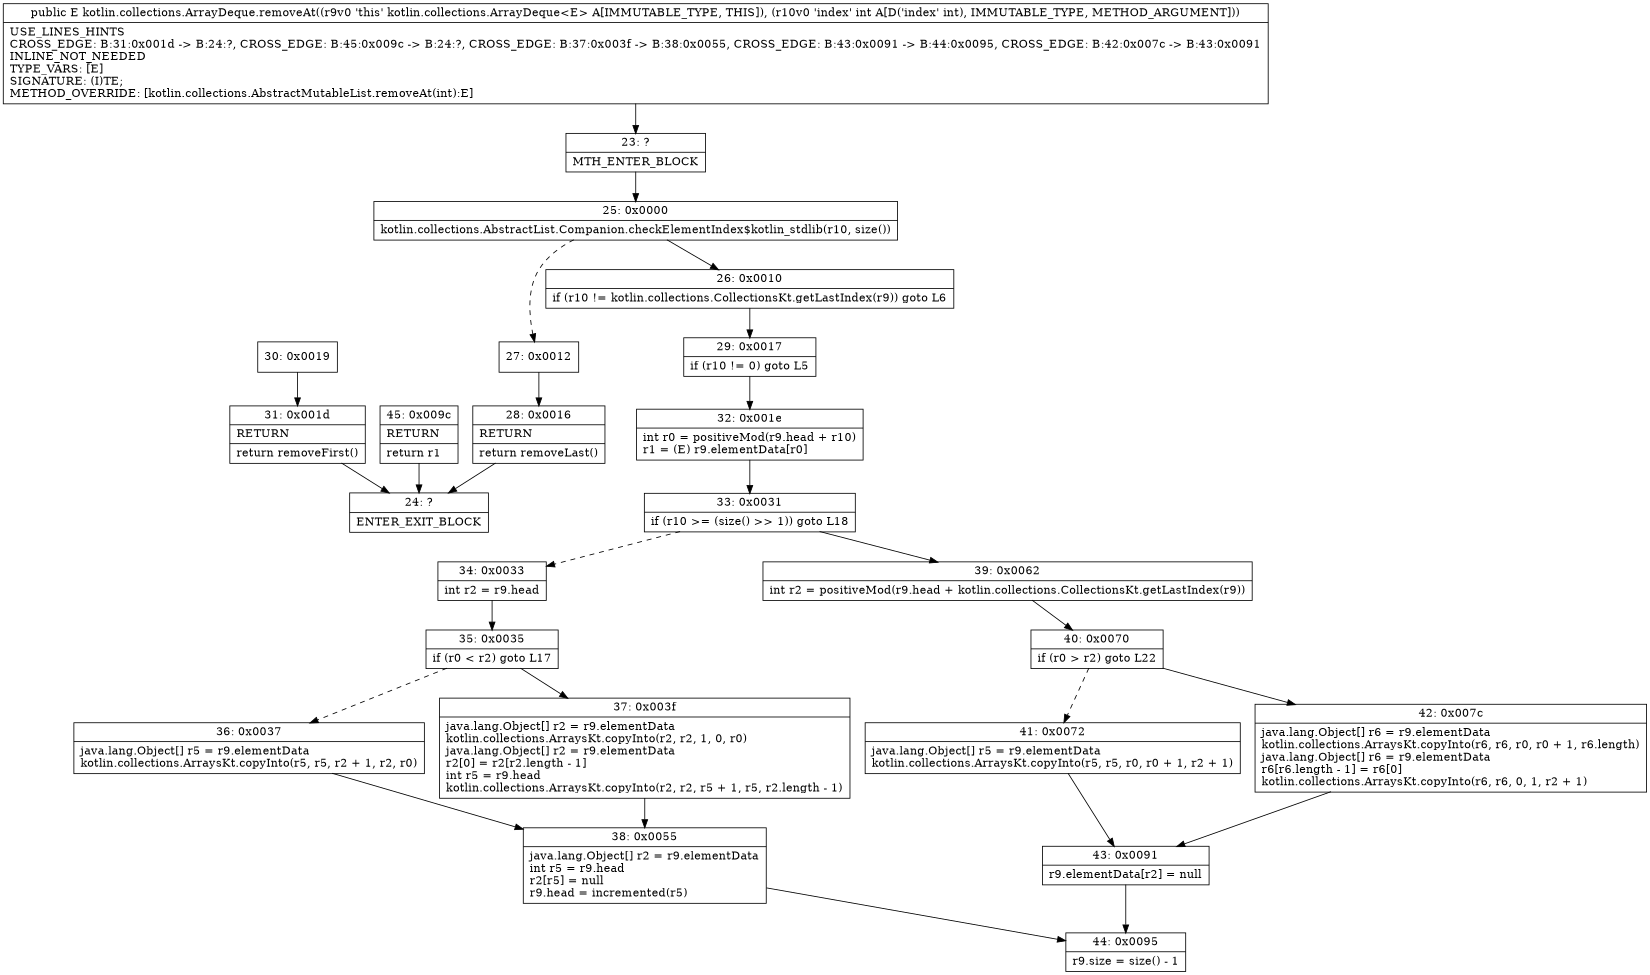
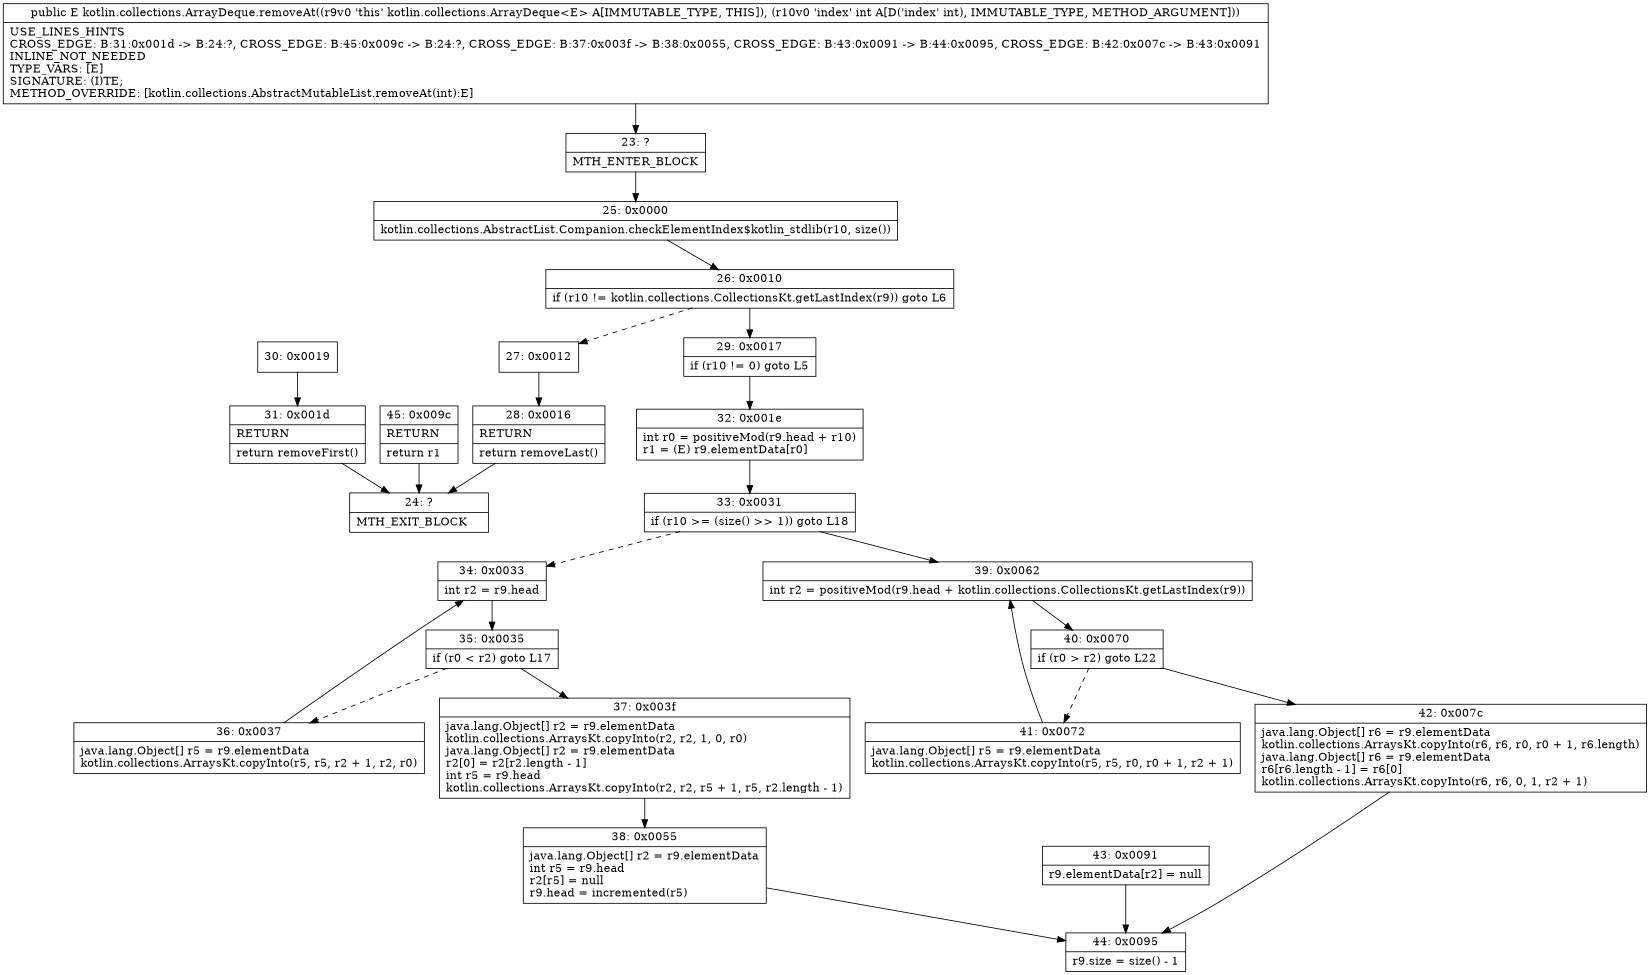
(535, 278) -> (640, 324)
(419, 522) -> (412, 522)
(424, 800) -> (370, 663)
(1089, 806) -> (1023, 667)
(1258, 818) -> (1281, 864)
